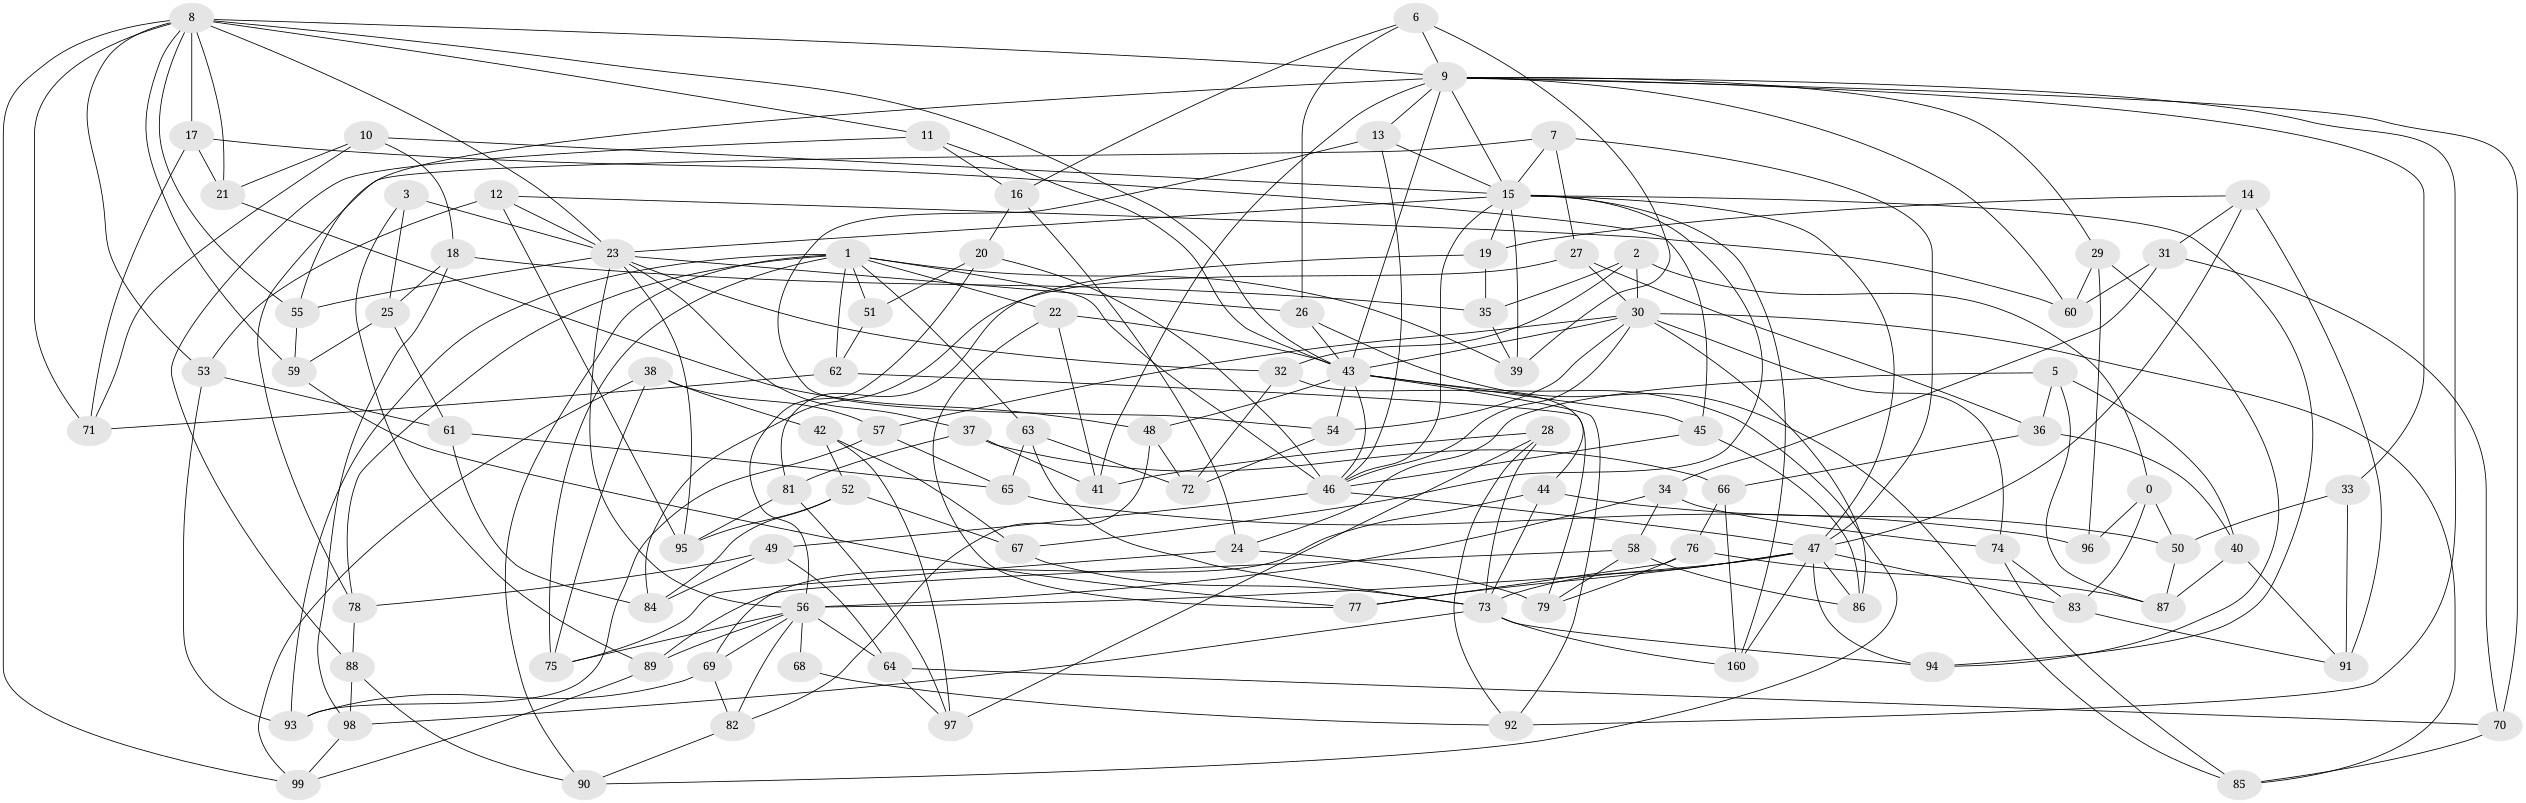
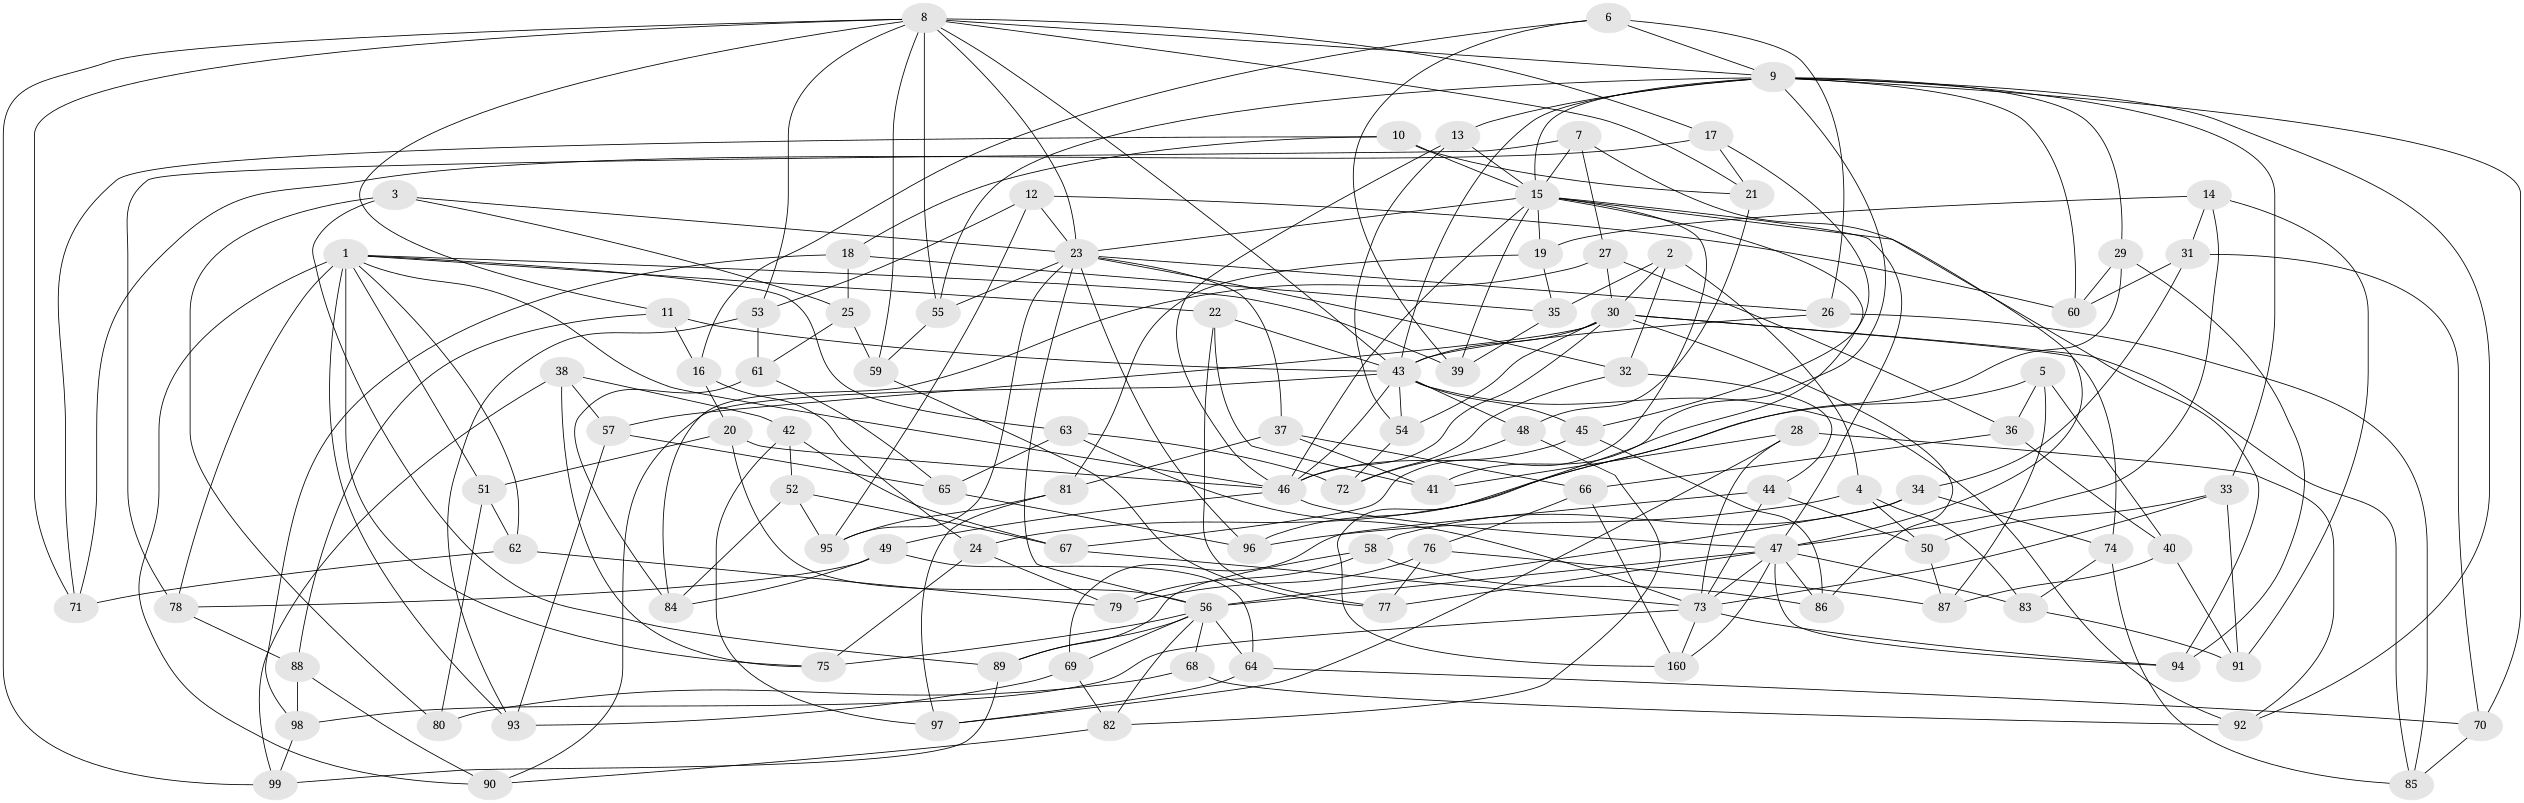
none -> (1143, 412)
(2149, 490) -> (1859, 490)
none -> (1967, 562)
none -> (439, 726)
